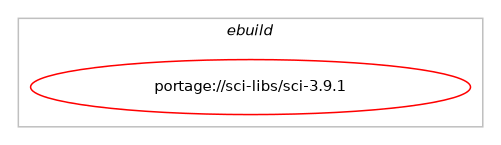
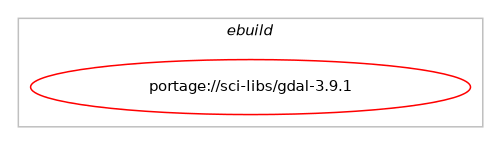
(251, 87) -> (251, 87)
